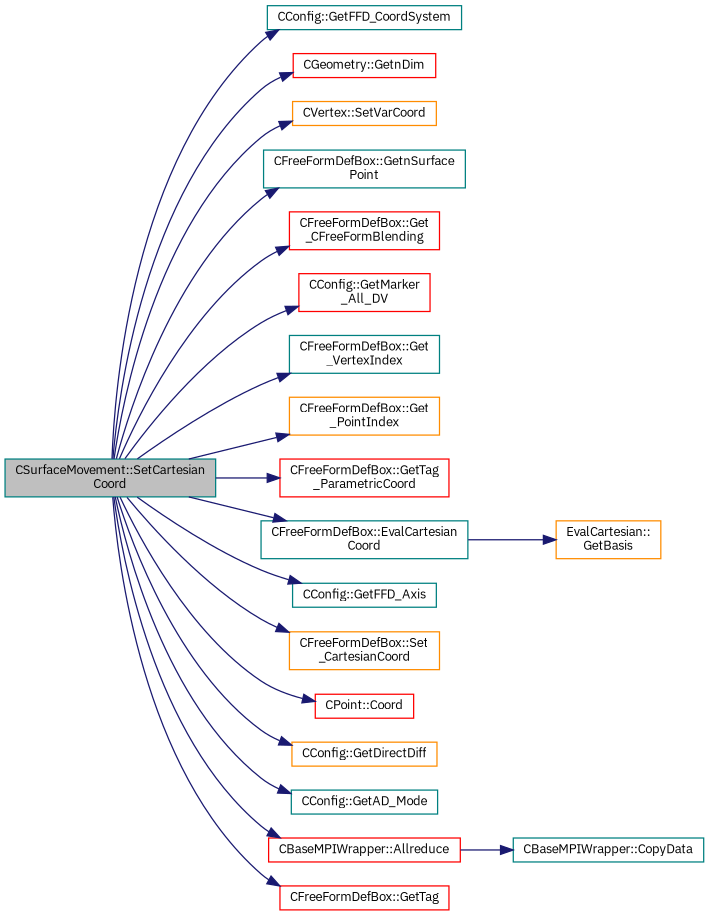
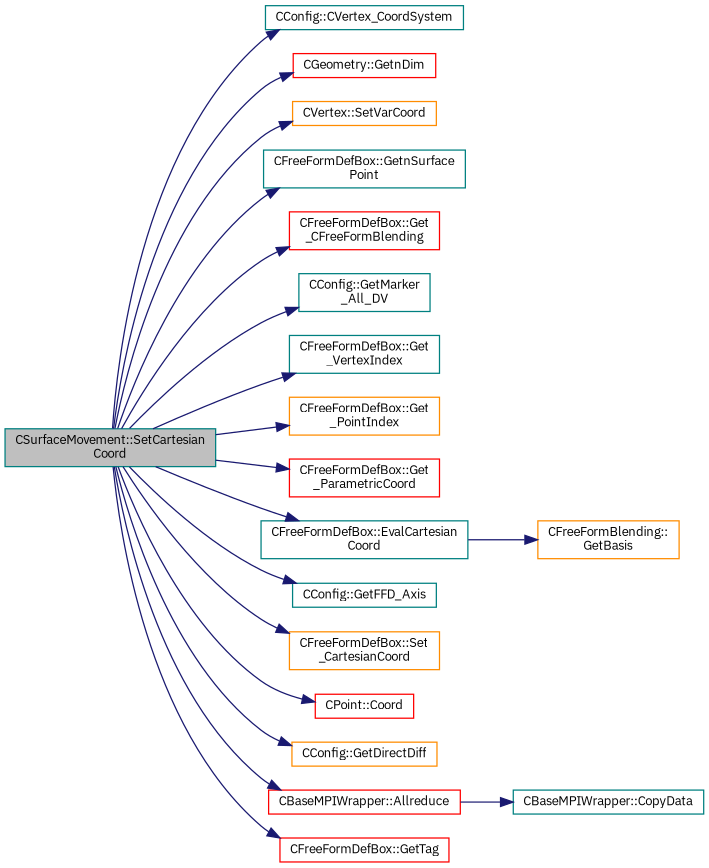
(364, 18) -> (364, 18)
(364, 293) -> (364, 293)
(364, 478) -> (364, 478)
(608, 540) -> (608, 540)
(364, 802) -> none
